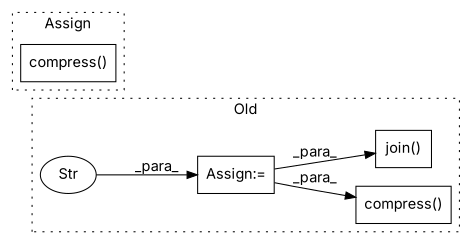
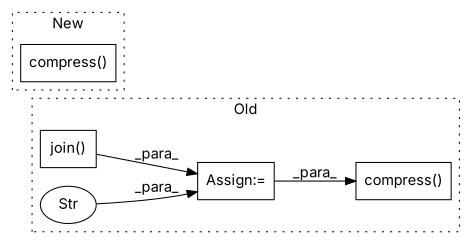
(68, 24) -> (68, 24)
(320, 162) -> (142, 163)
